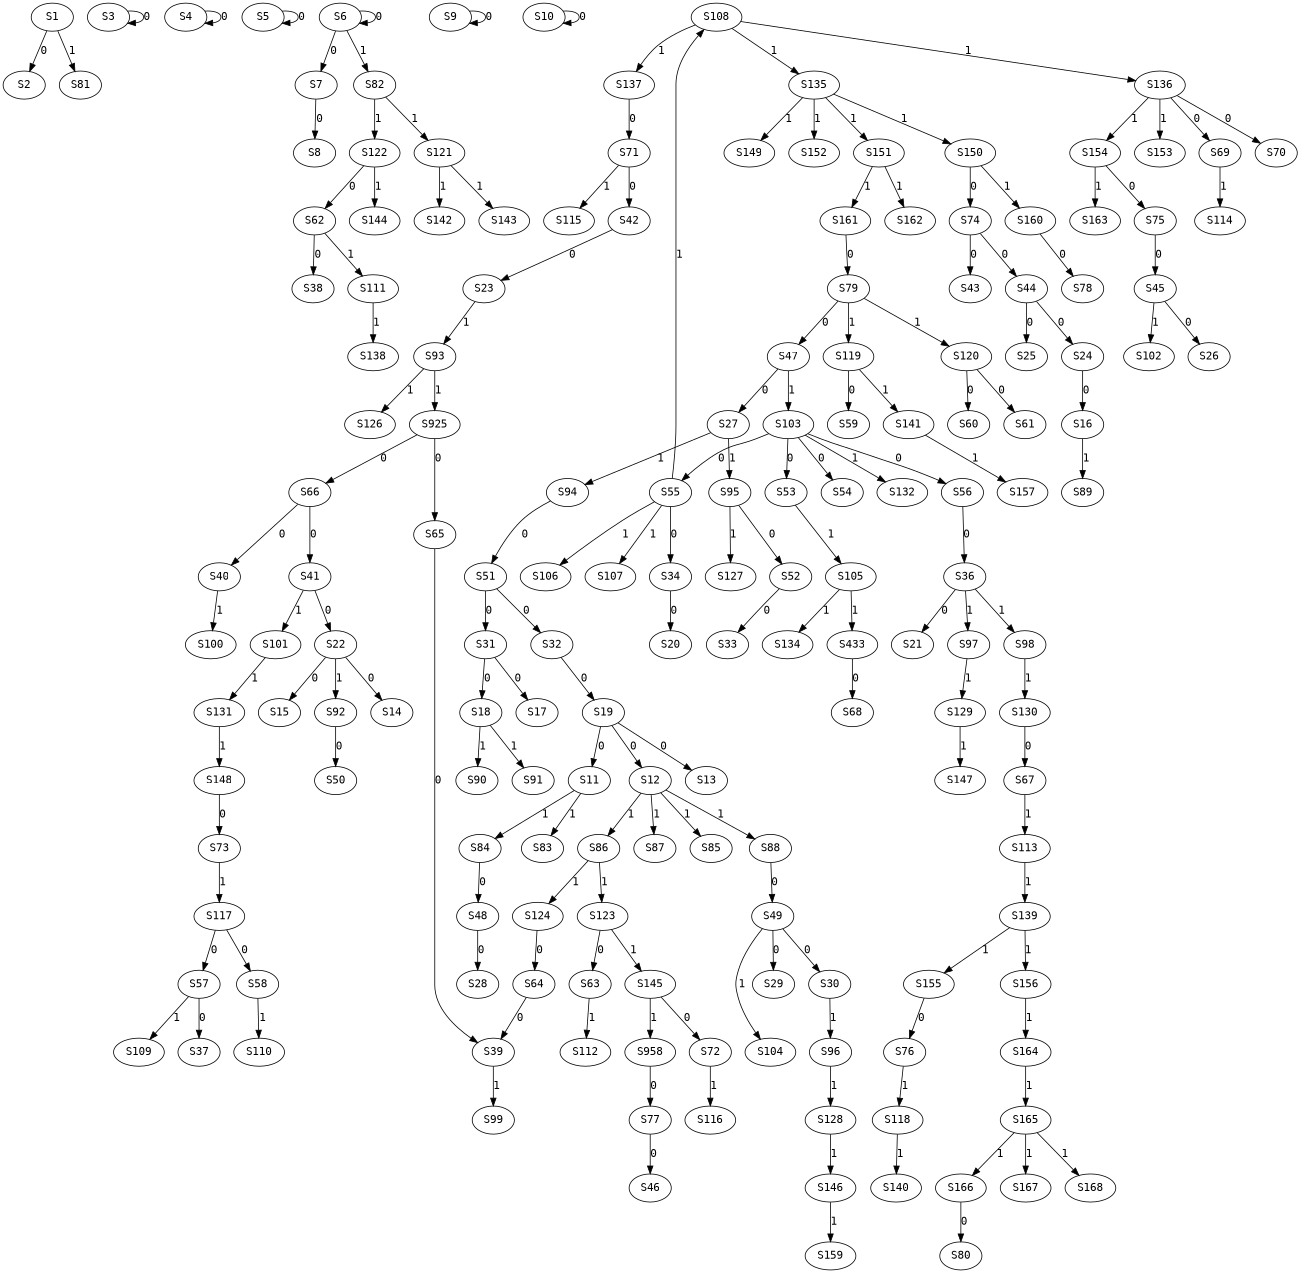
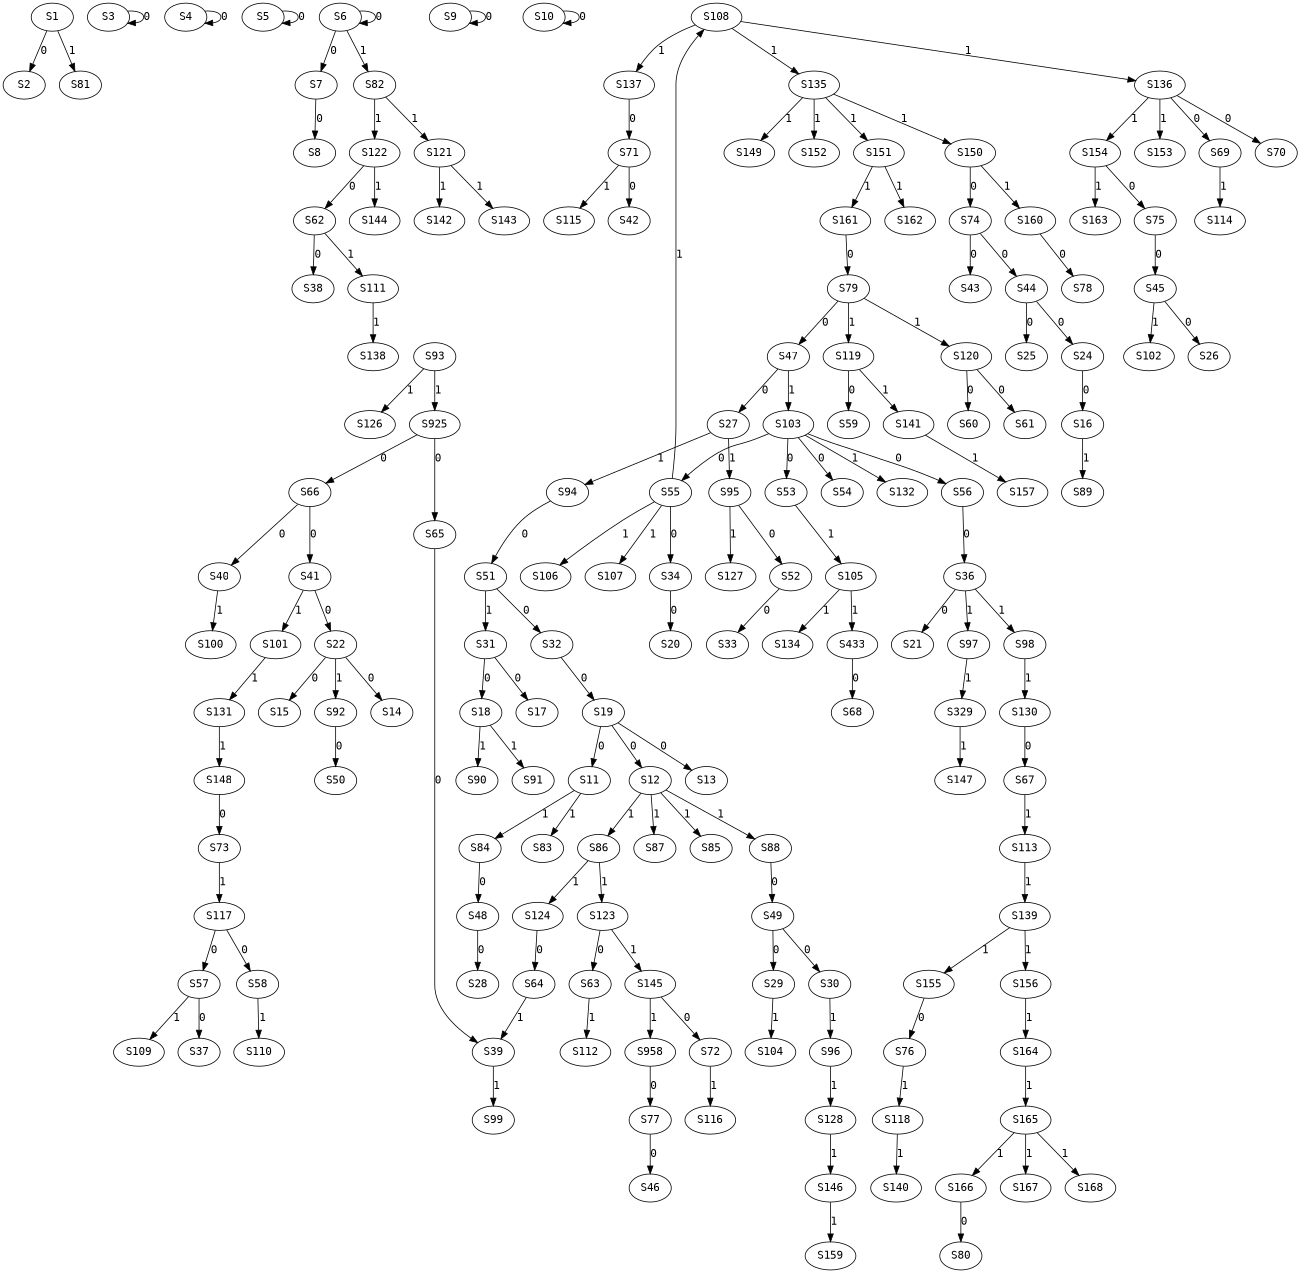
(484, 289) -> none
(489, 611) -> (489, 611)
(960, 713) -> (960, 713)
(736, 980) -> (772, 1014)
(520, 1018) -> (520, 1018)
